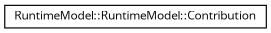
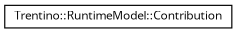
(136, 17) -> (118, 17)
